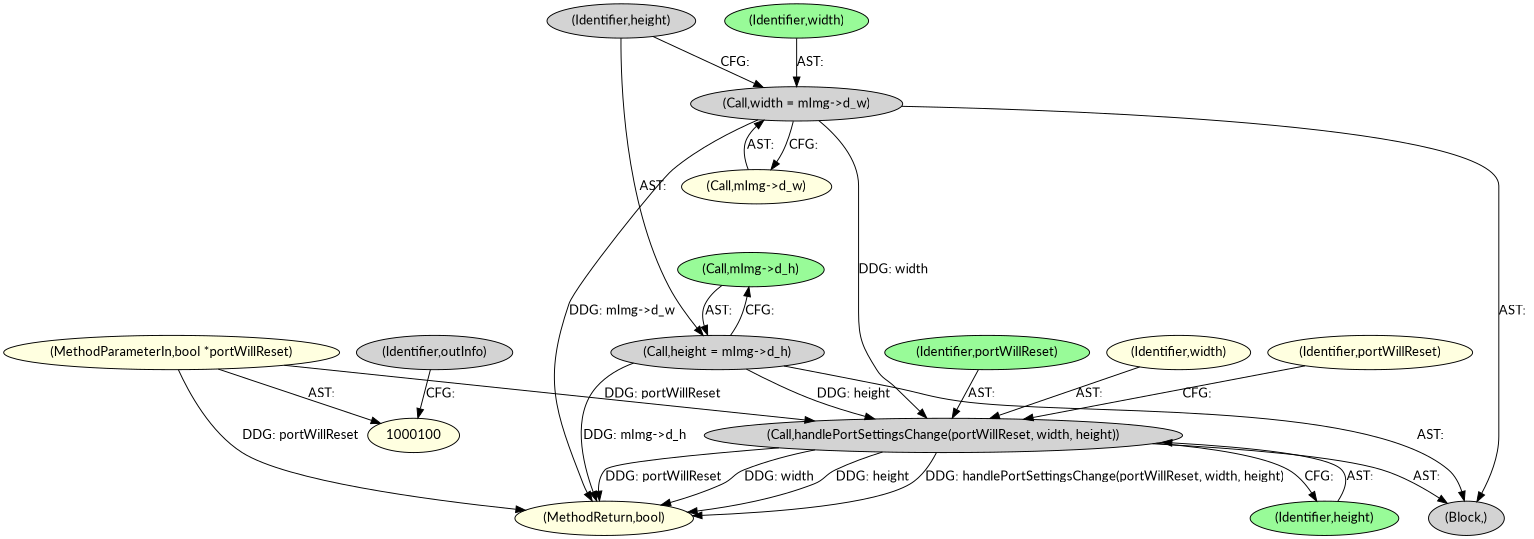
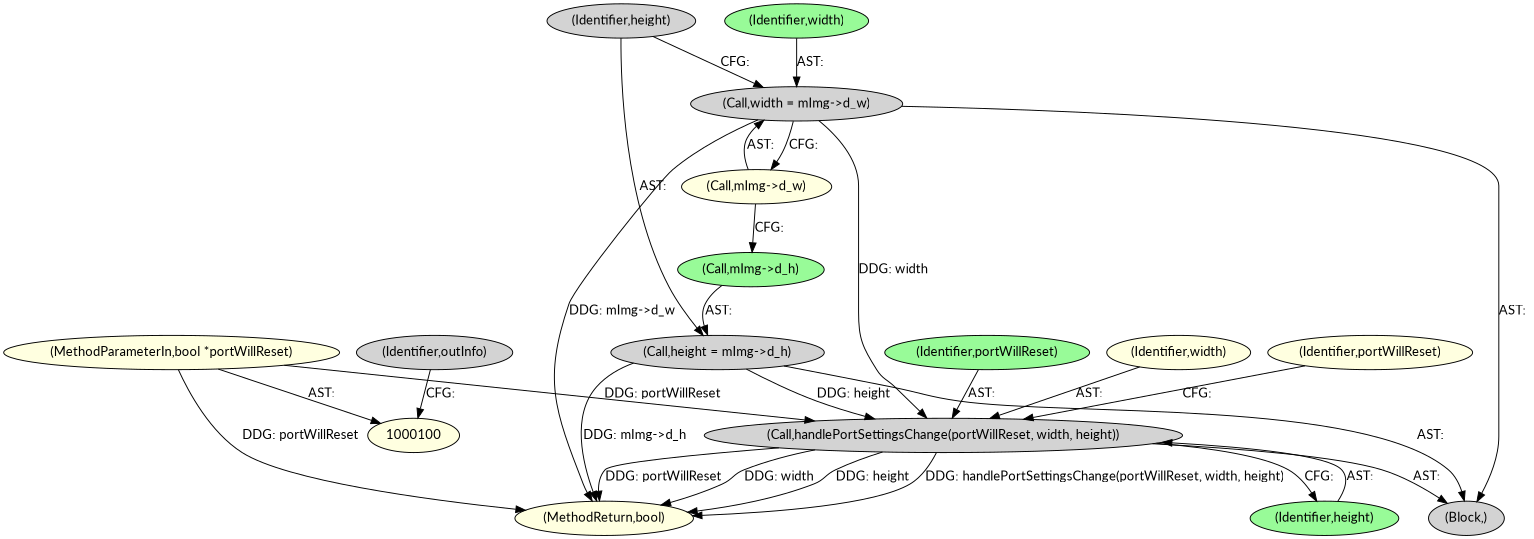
(741, 317) -> (754, 223)
